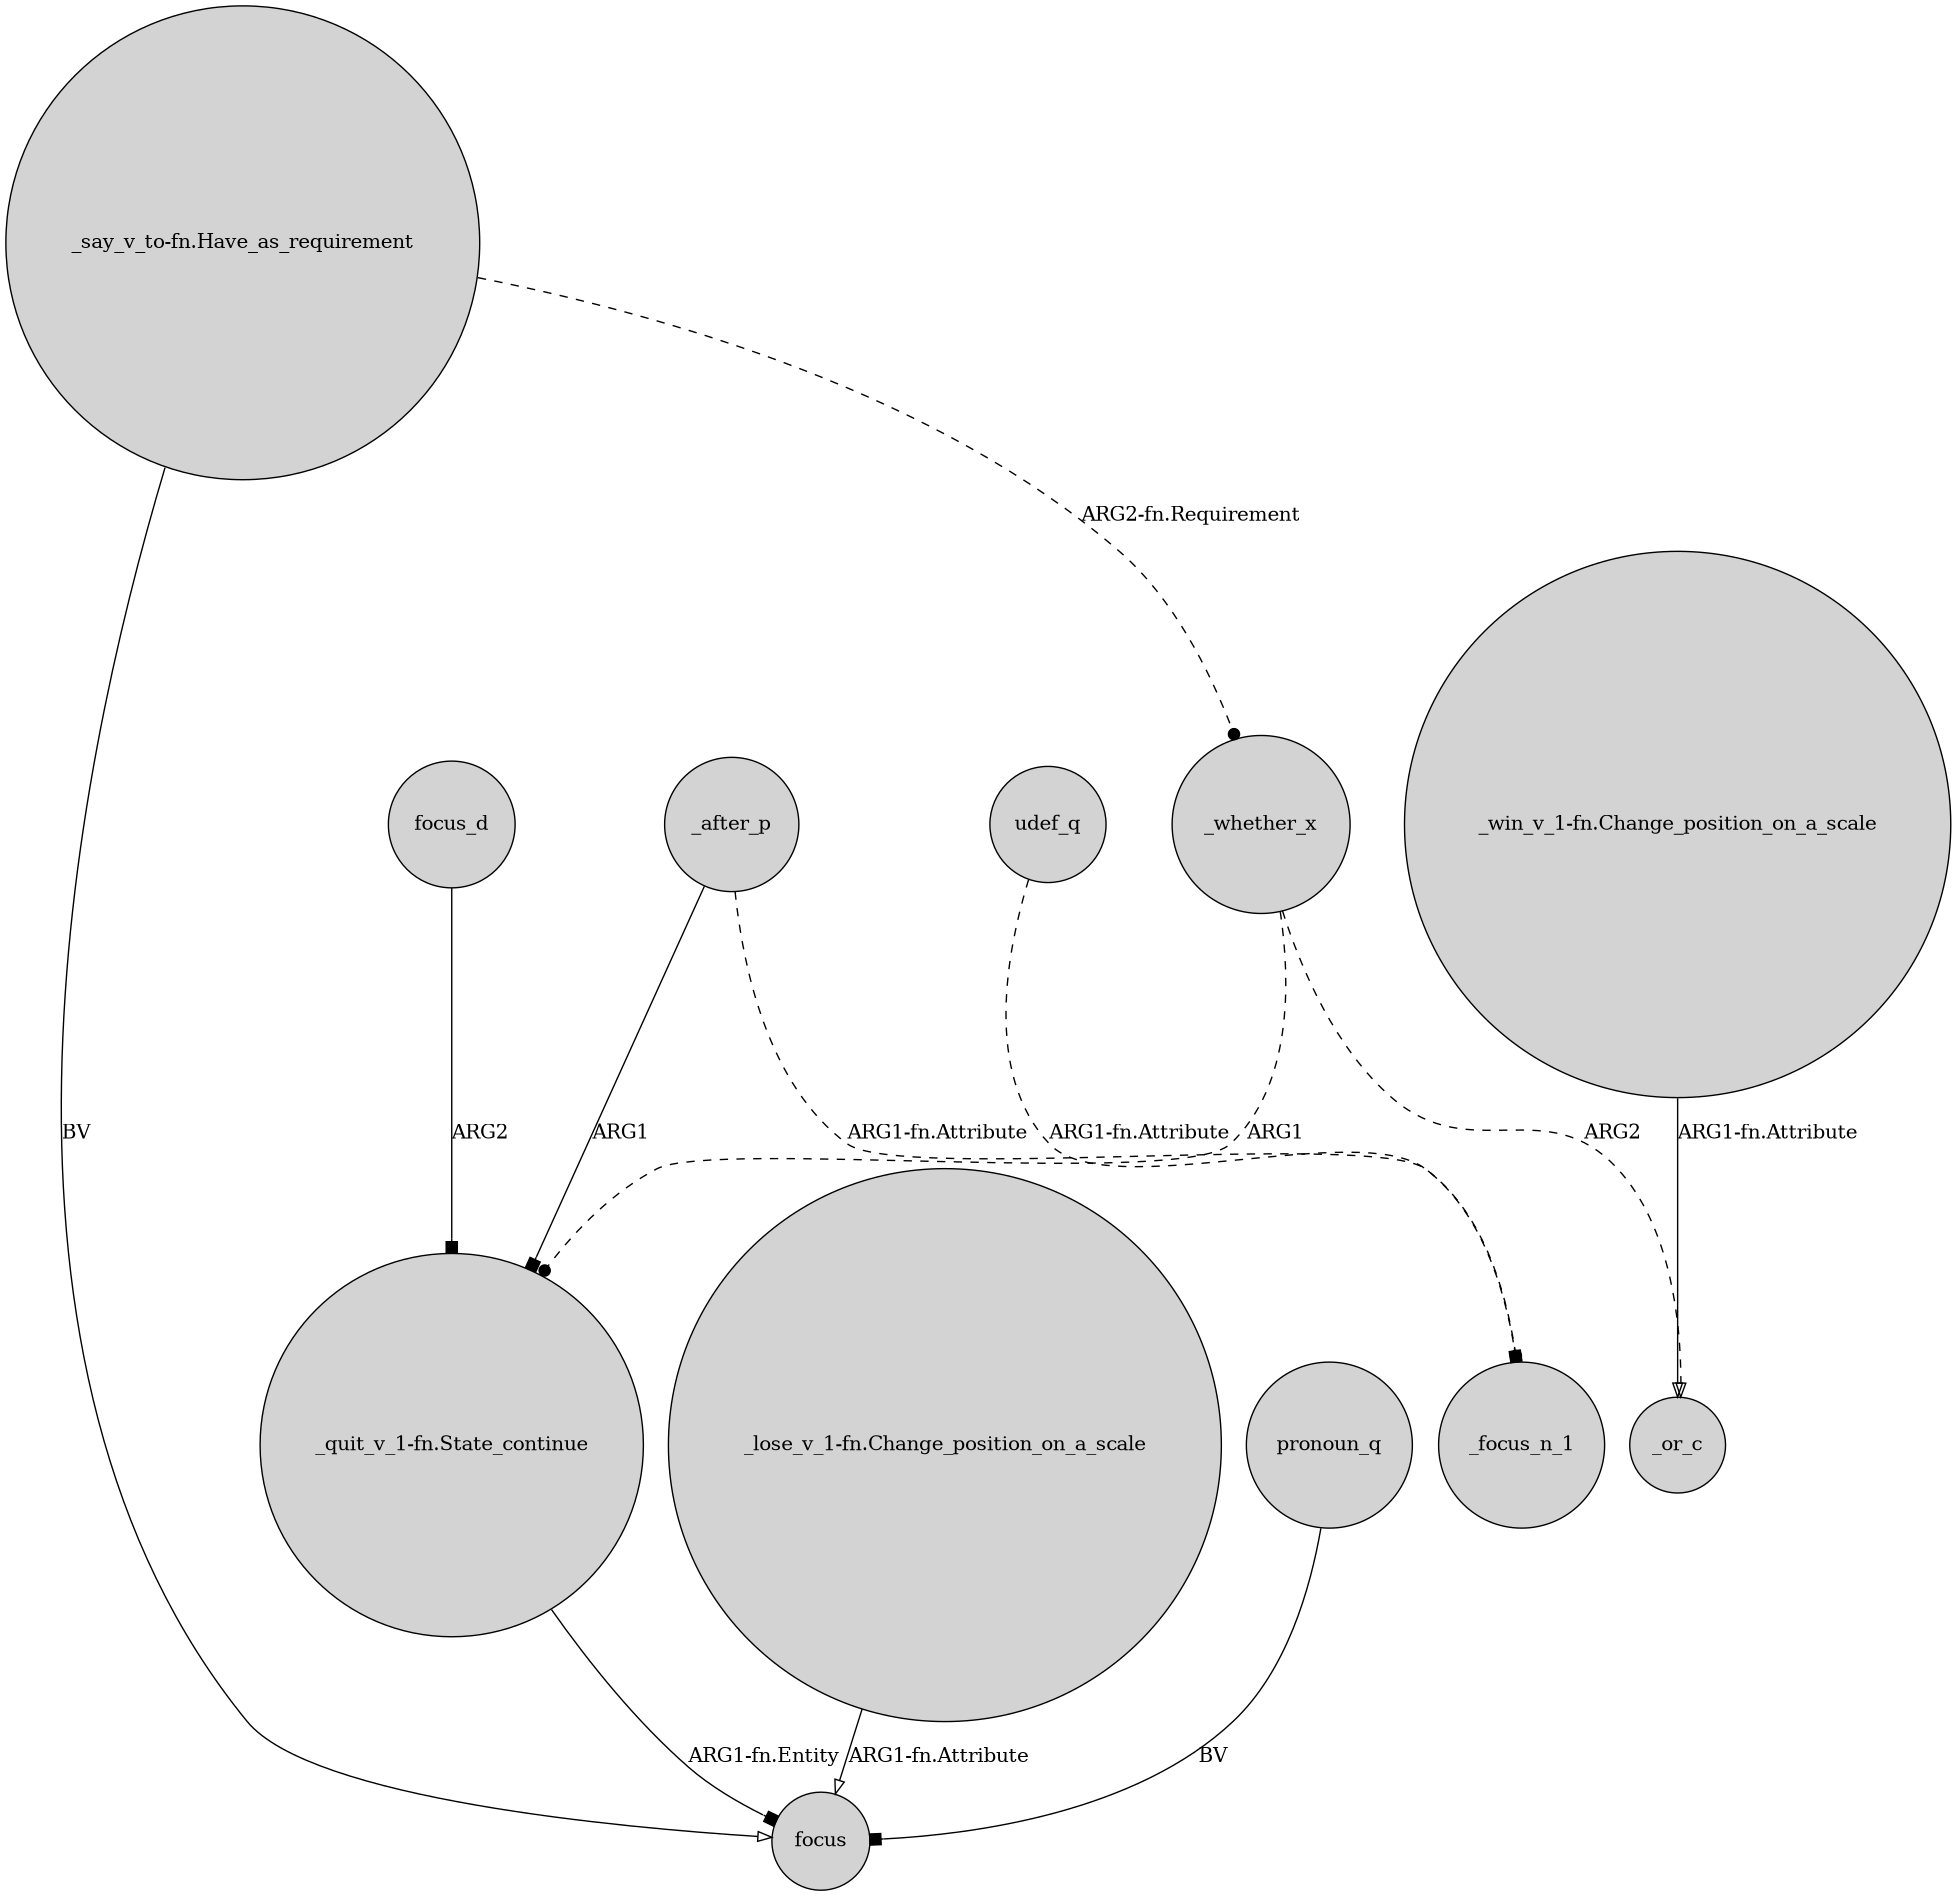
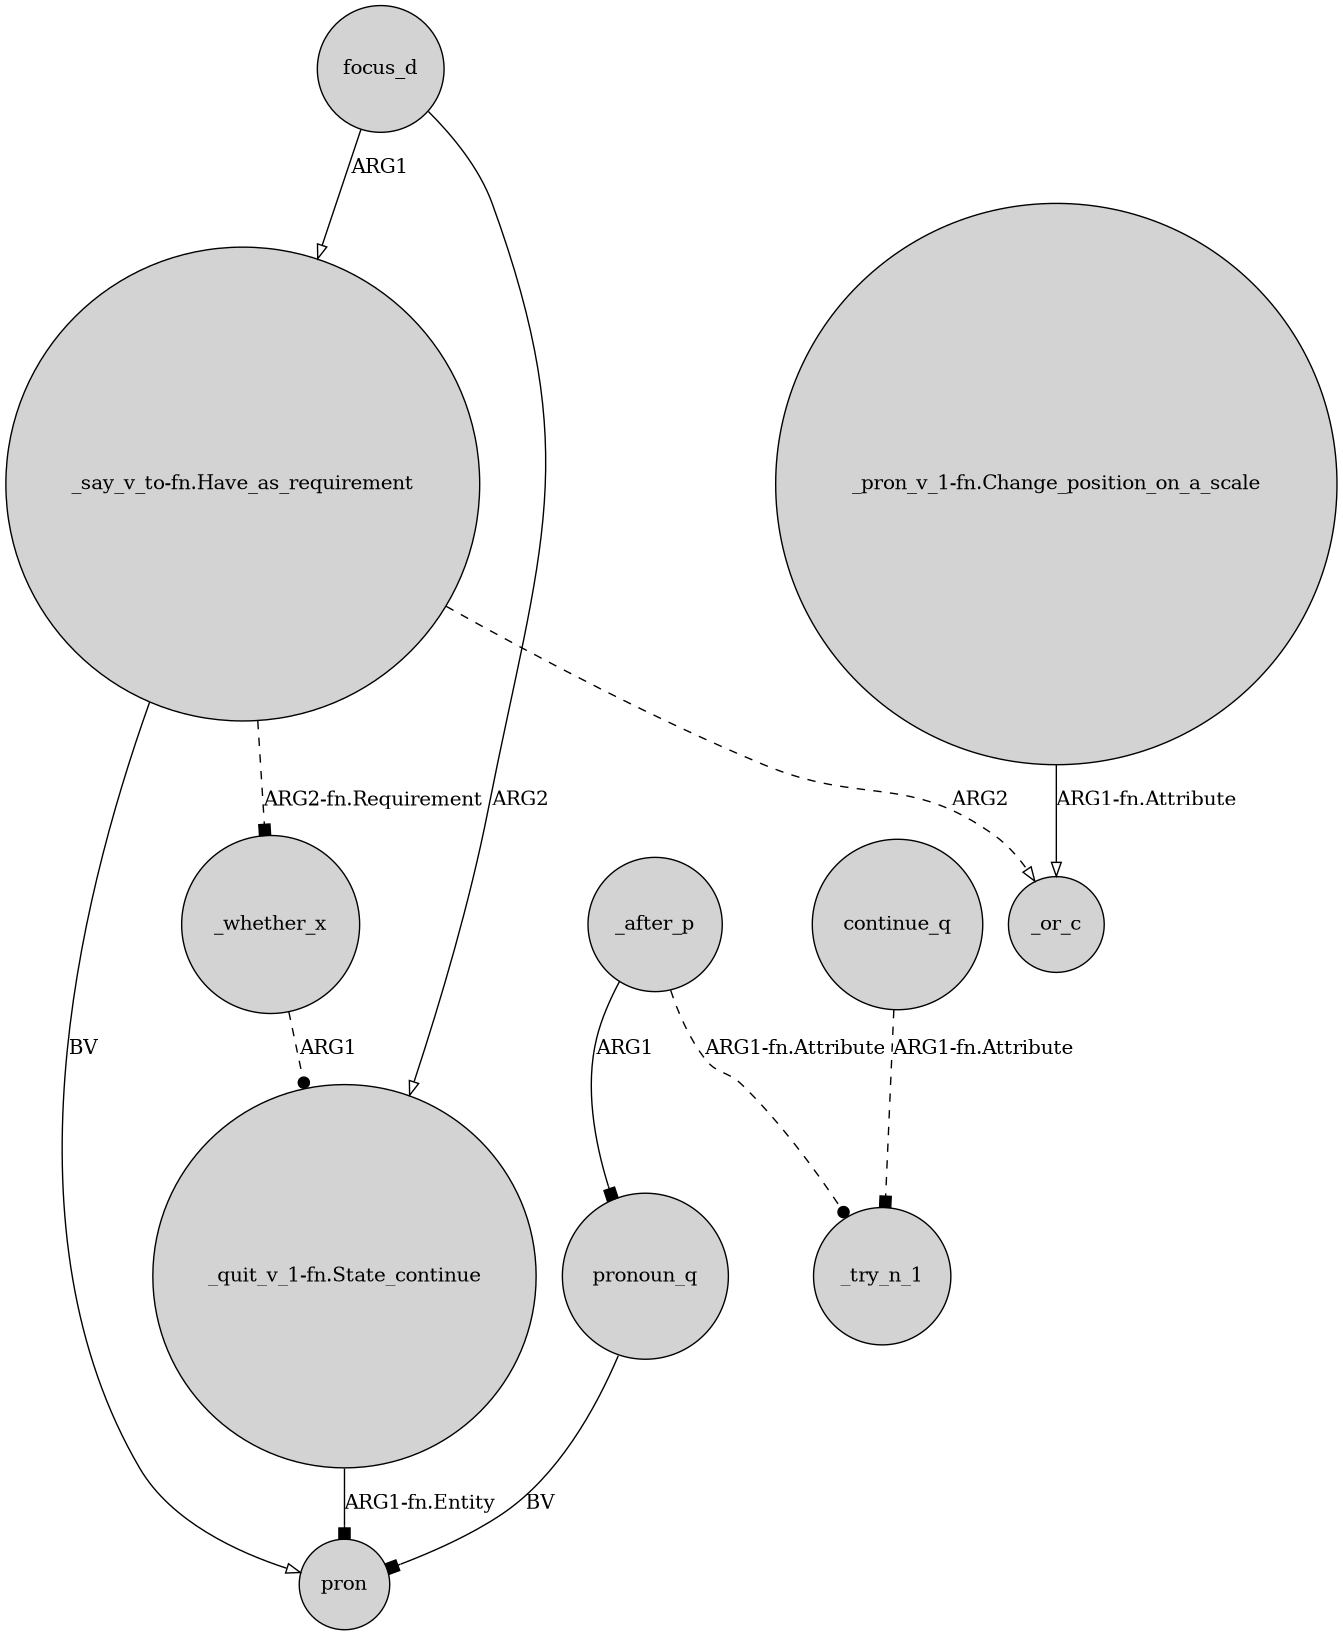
none -> (342, 187)
(913, 419) -> (261, 771)
(1048, 824) -> (898, 924)
(1678, 824) -> (1056, 484)
(452, 1063) -> (533, 590)
(620, 1072) -> (591, 1082)
(1511, 1130) -> (734, 752)
(945, 1445) -> none
(1522, 1445) -> (882, 1276)
(821, 1841) -> (344, 1584)
